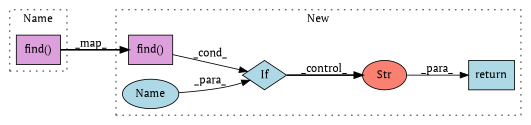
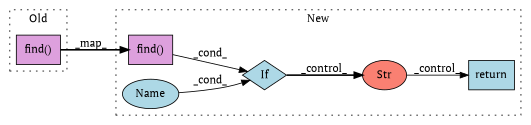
(38, 19) -> (38, 19)
(438, 69) -> (438, 69)
(211, 80) -> (211, 80)
